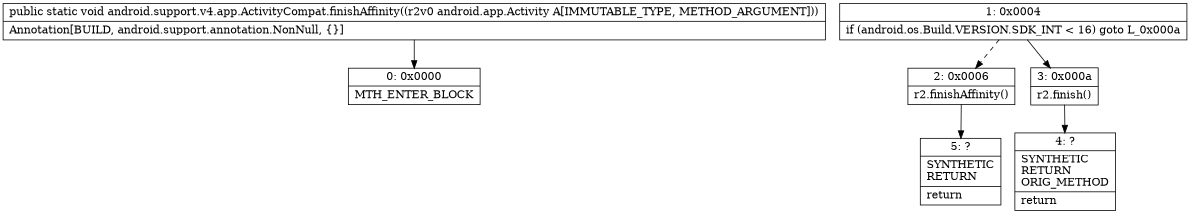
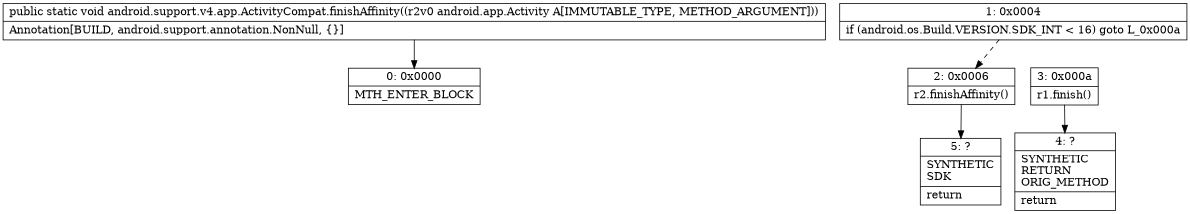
(1036, 51) -> none
(1064, 95) -> (1064, 95)
(952, 177) -> (939, 177)
